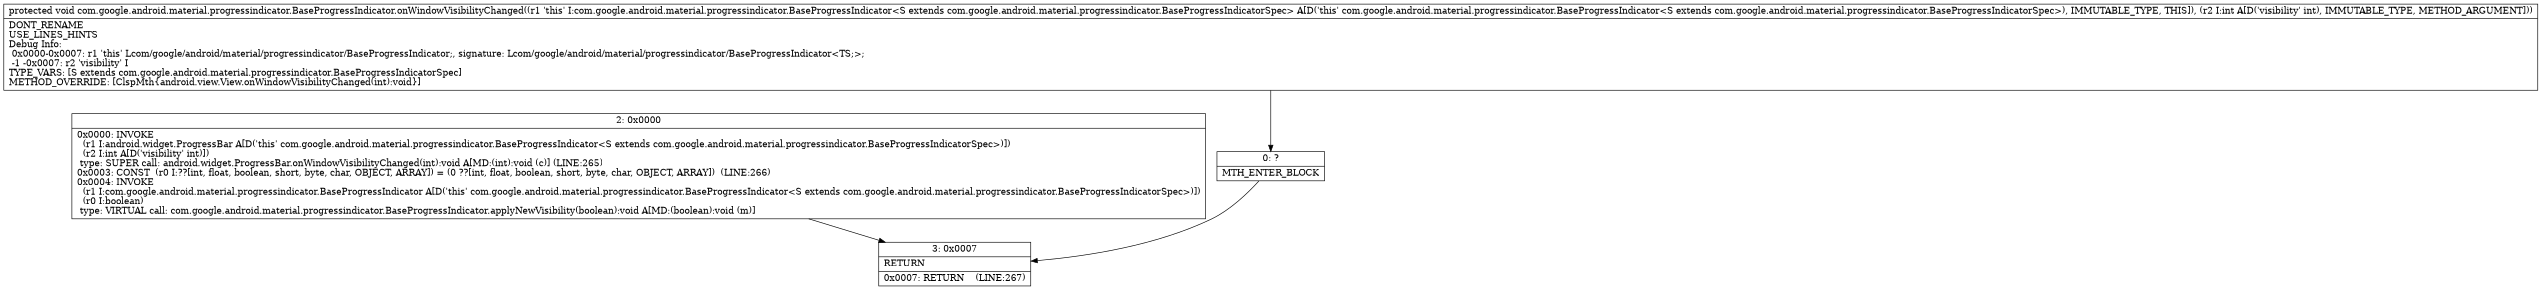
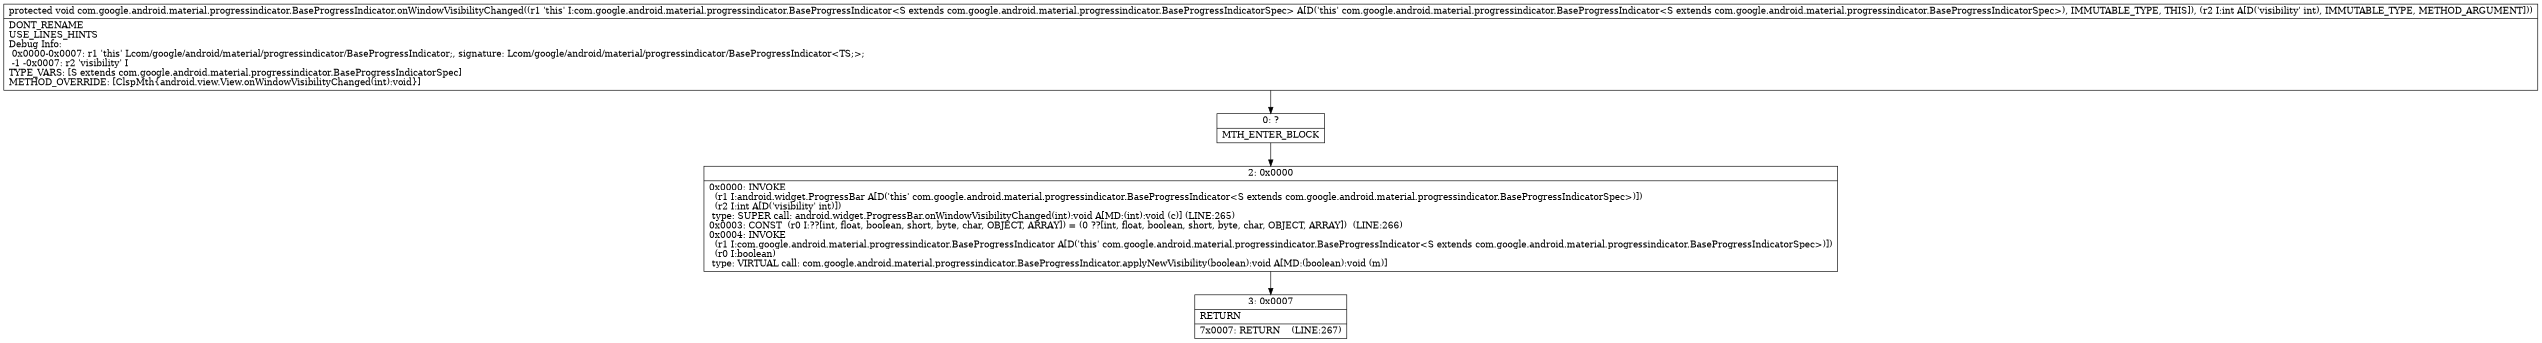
(1156, 240) -> (1271, 151)
(955, 278) -> (1271, 331)
